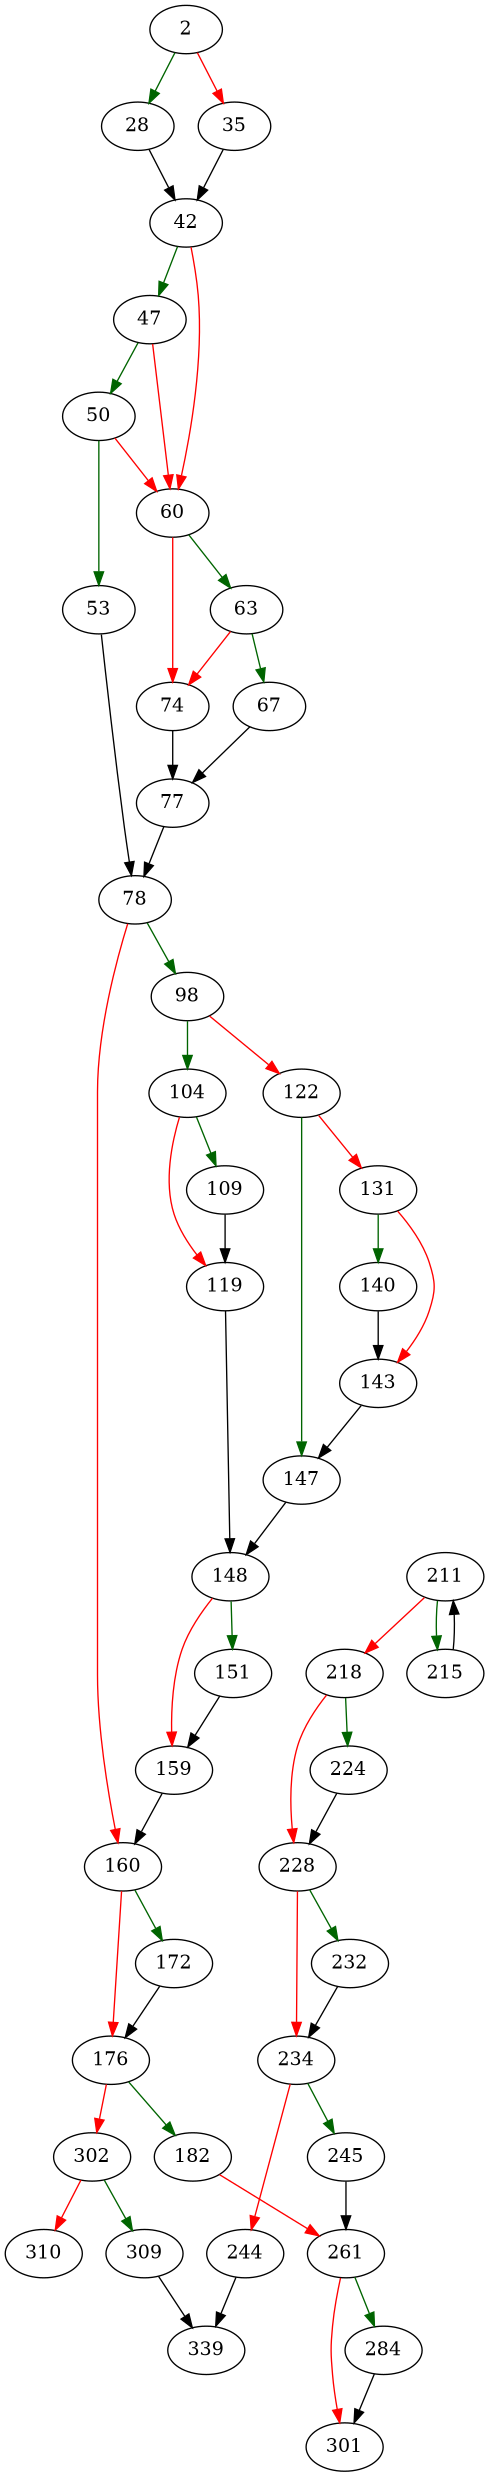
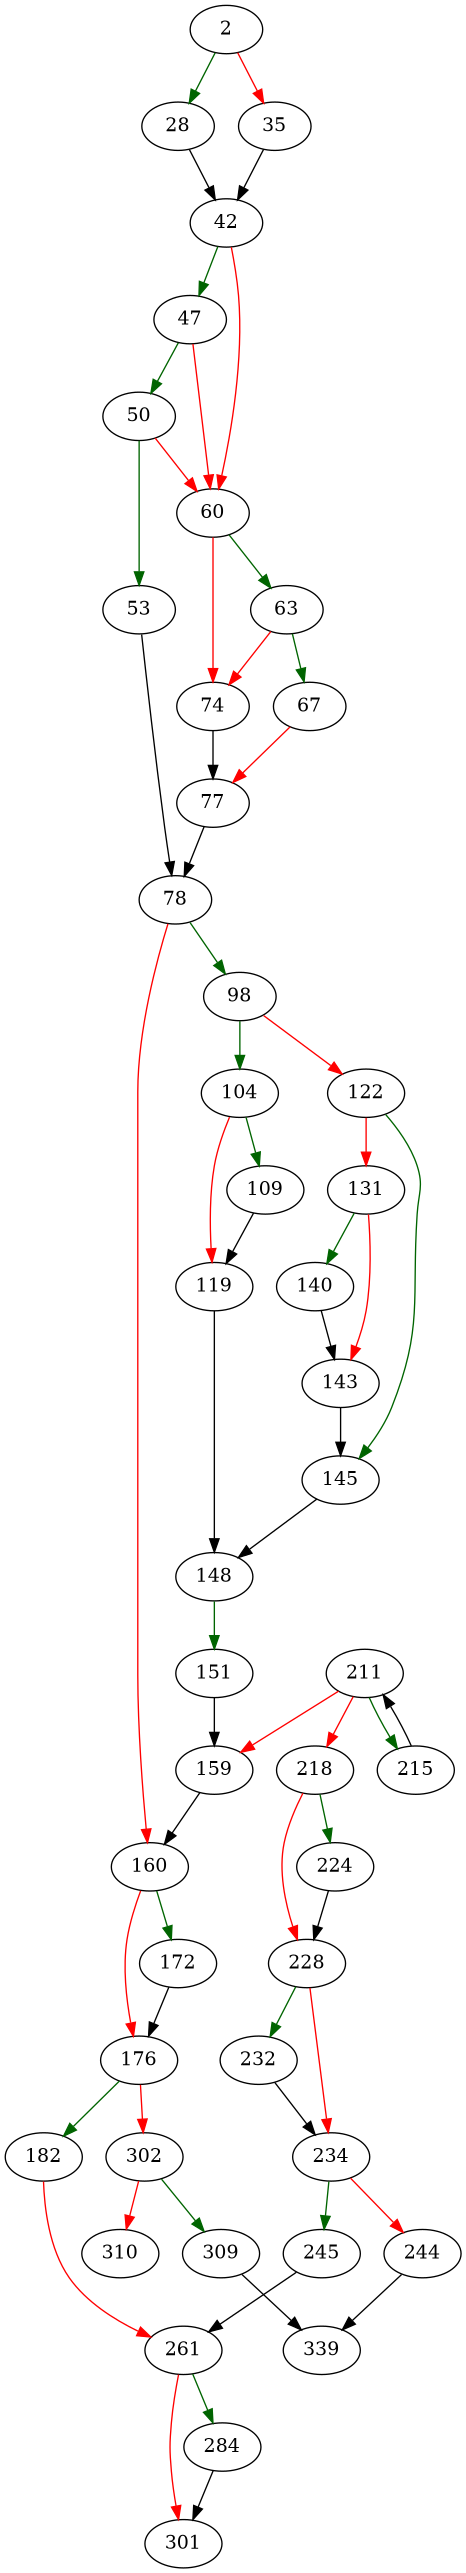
(226, 750) -> (266, 750)
(302, 1480) -> (341, 1480)
(179, 1661) -> (296, 1718)
